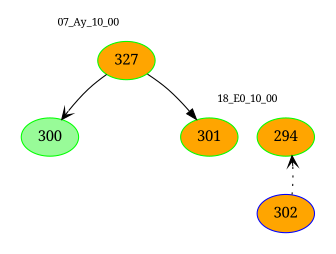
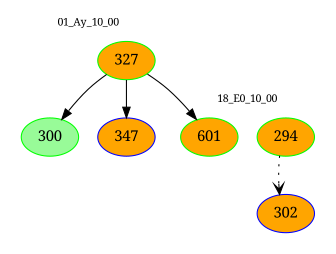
(88, 23) -> (88, 23)
(86, 91) -> (86, 91)
none -> (126, 137)
(209, 137) -> (209, 137)
(293, 181) -> (279, 170)
